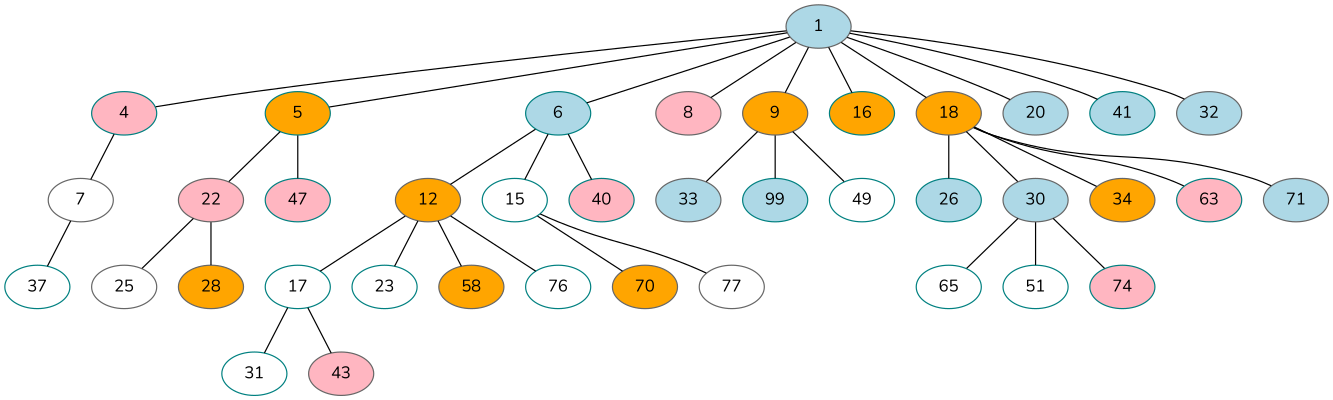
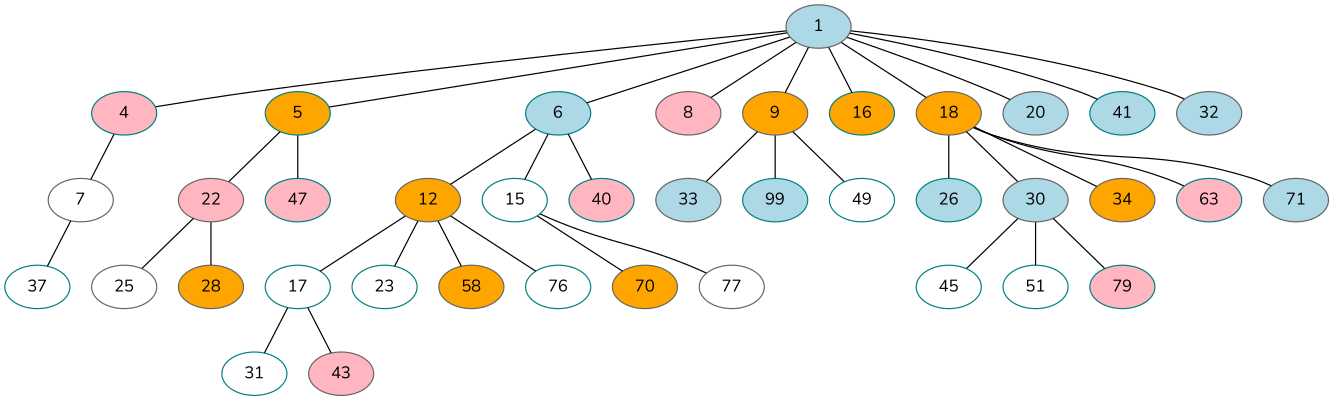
(949, 287) -> (949, 287)
(1122, 287) -> (1122, 287)
